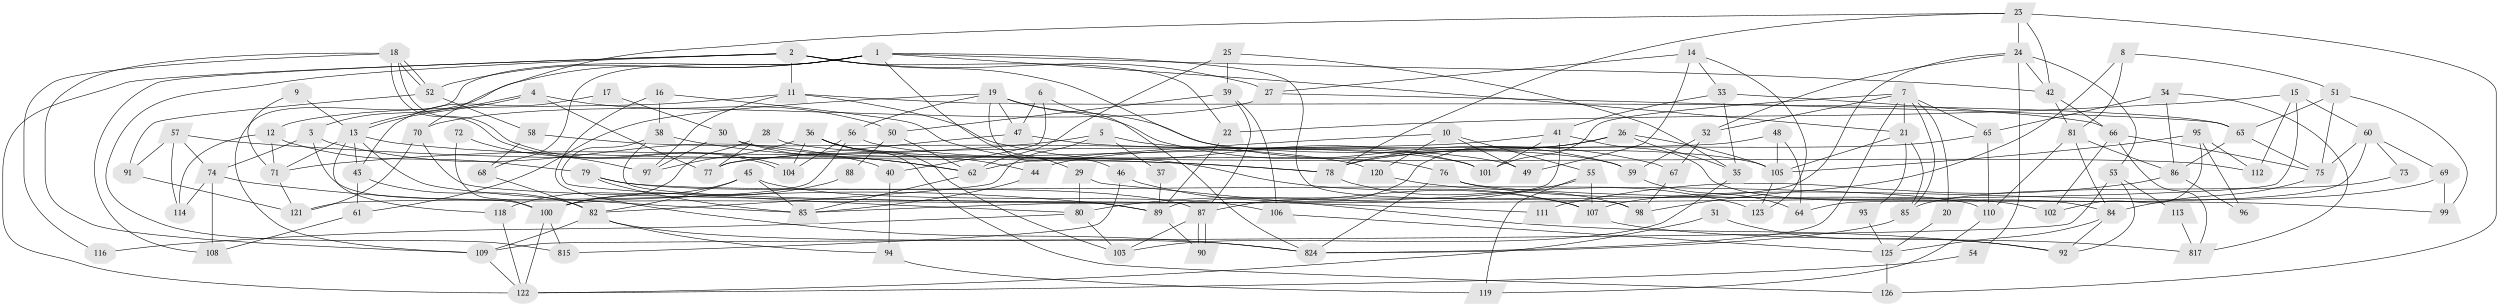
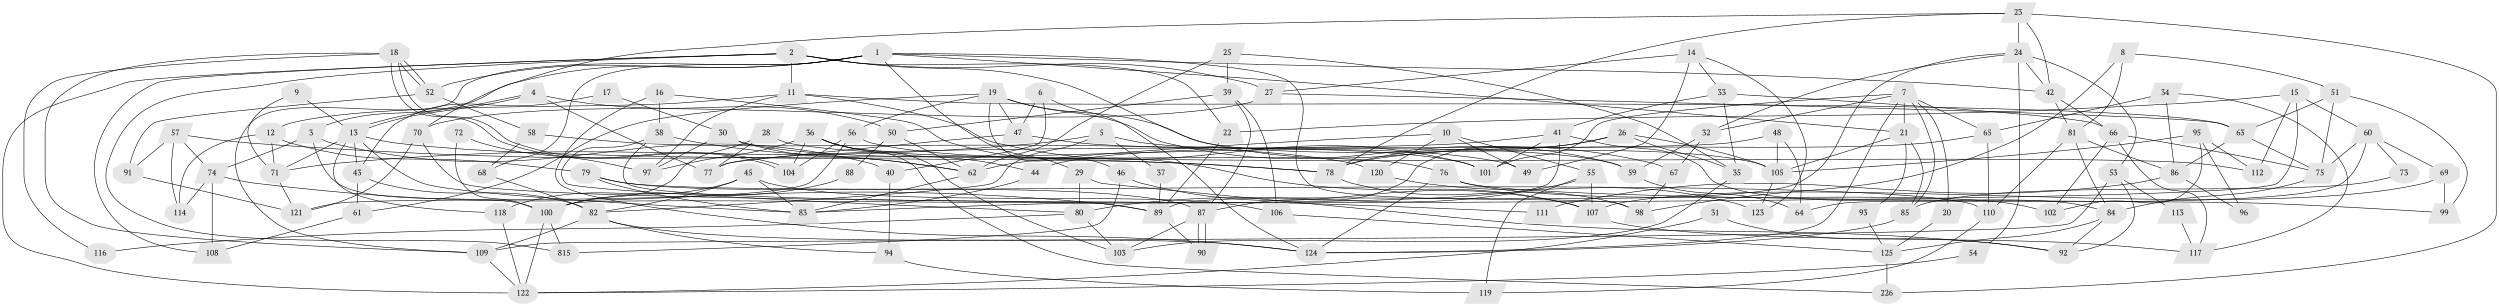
(1311, 253) -> (1311, 253)
(2195, 253) -> (2195, 253)
(1887, 294) -> (1887, 294)
